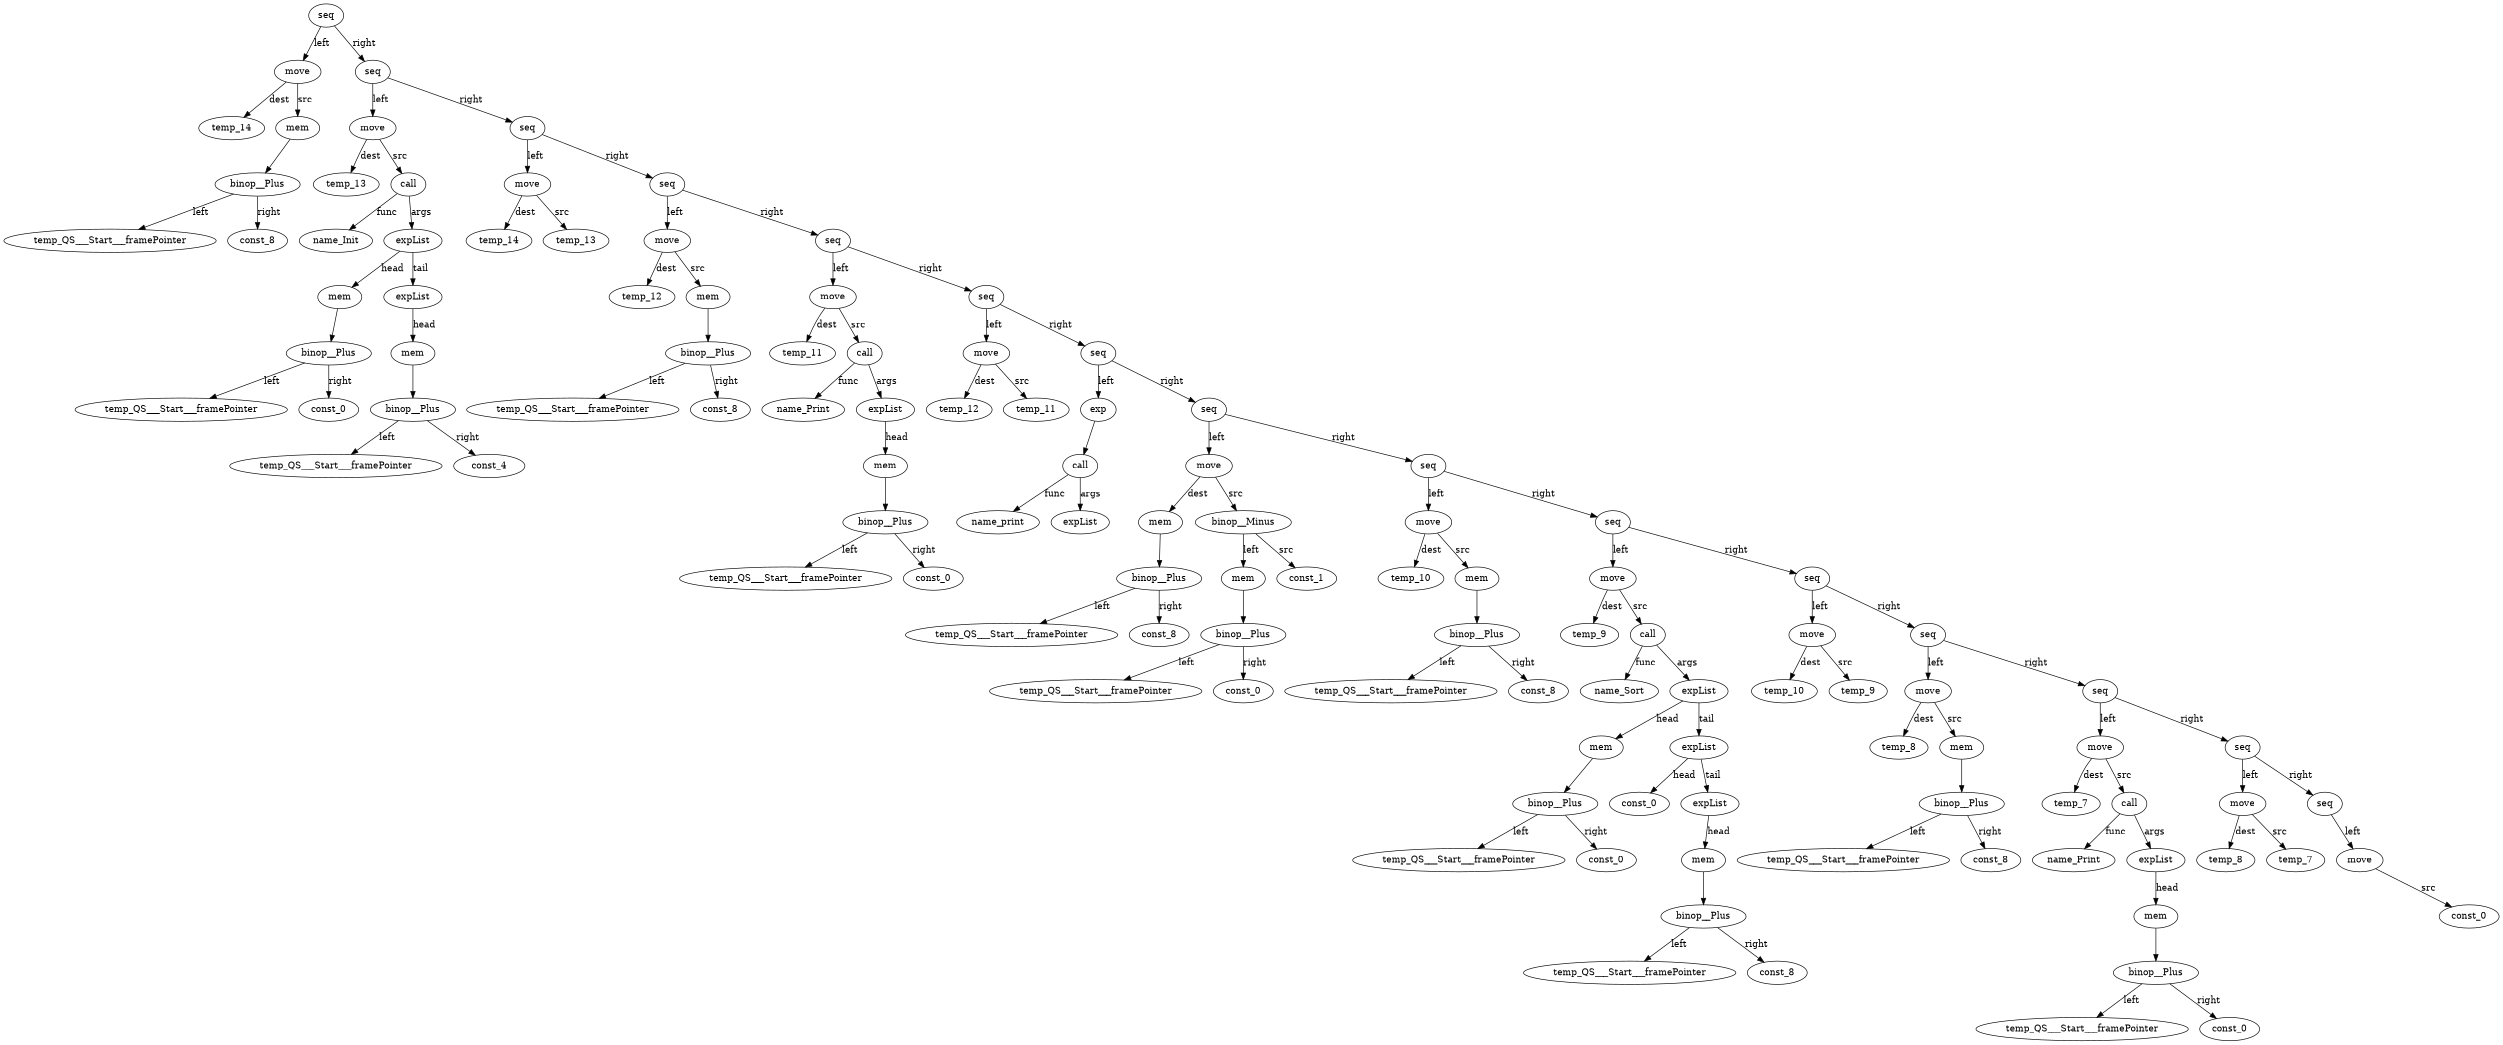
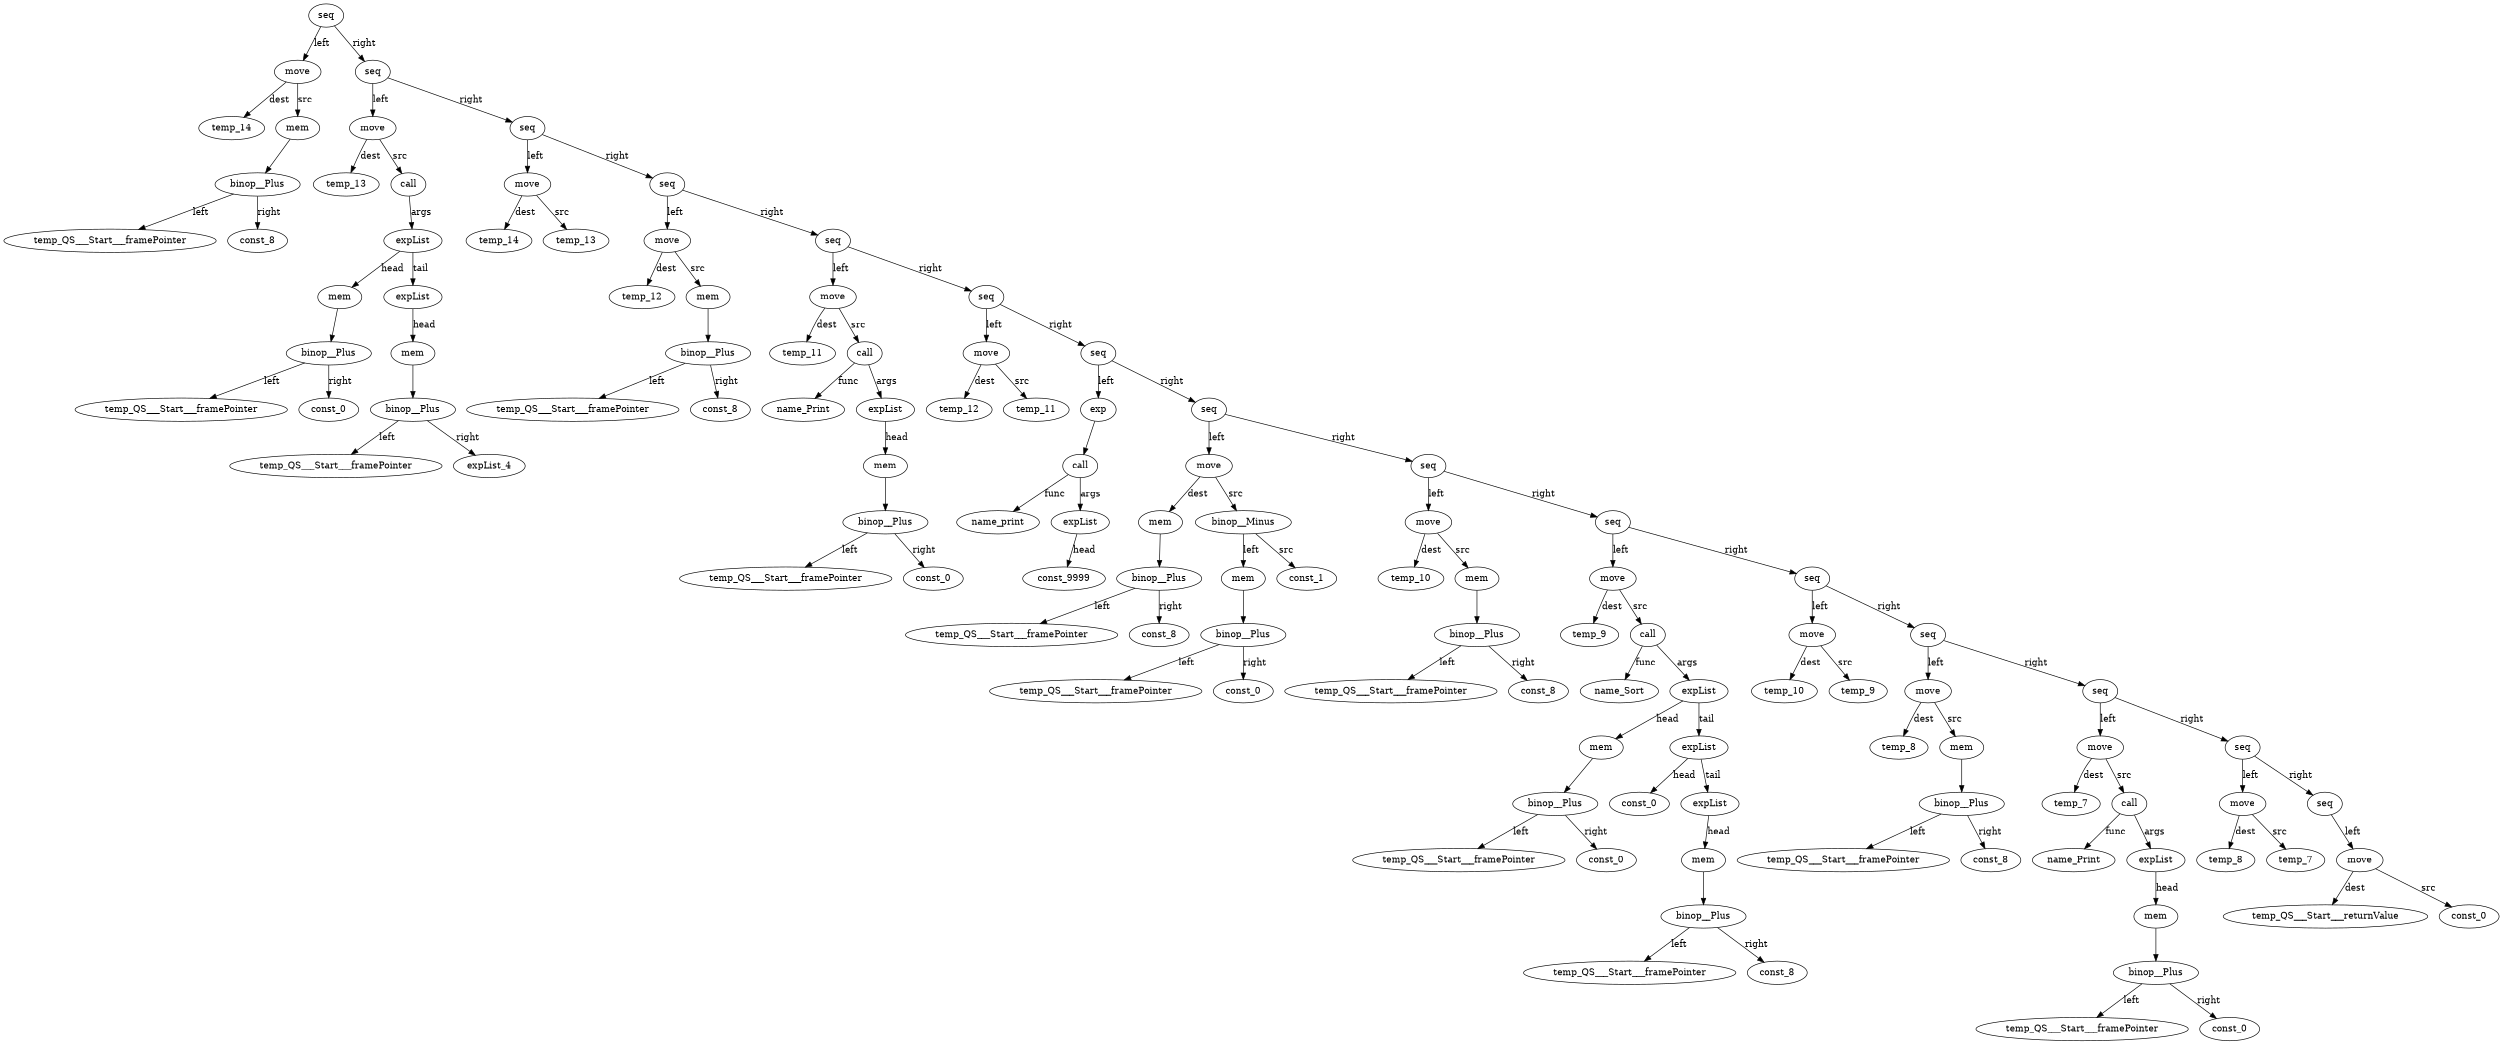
(336, 241) -> none
(489, 466) -> (489, 466)
none -> (1064, 579)
none -> (2325, 916)
